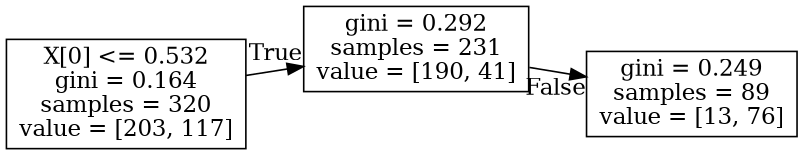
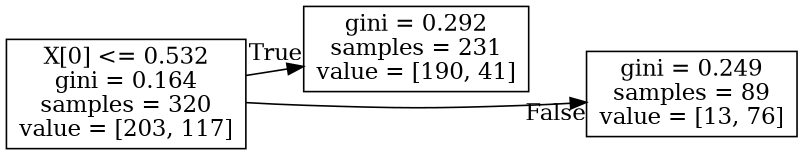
(550, 71) -> (408, 108)
